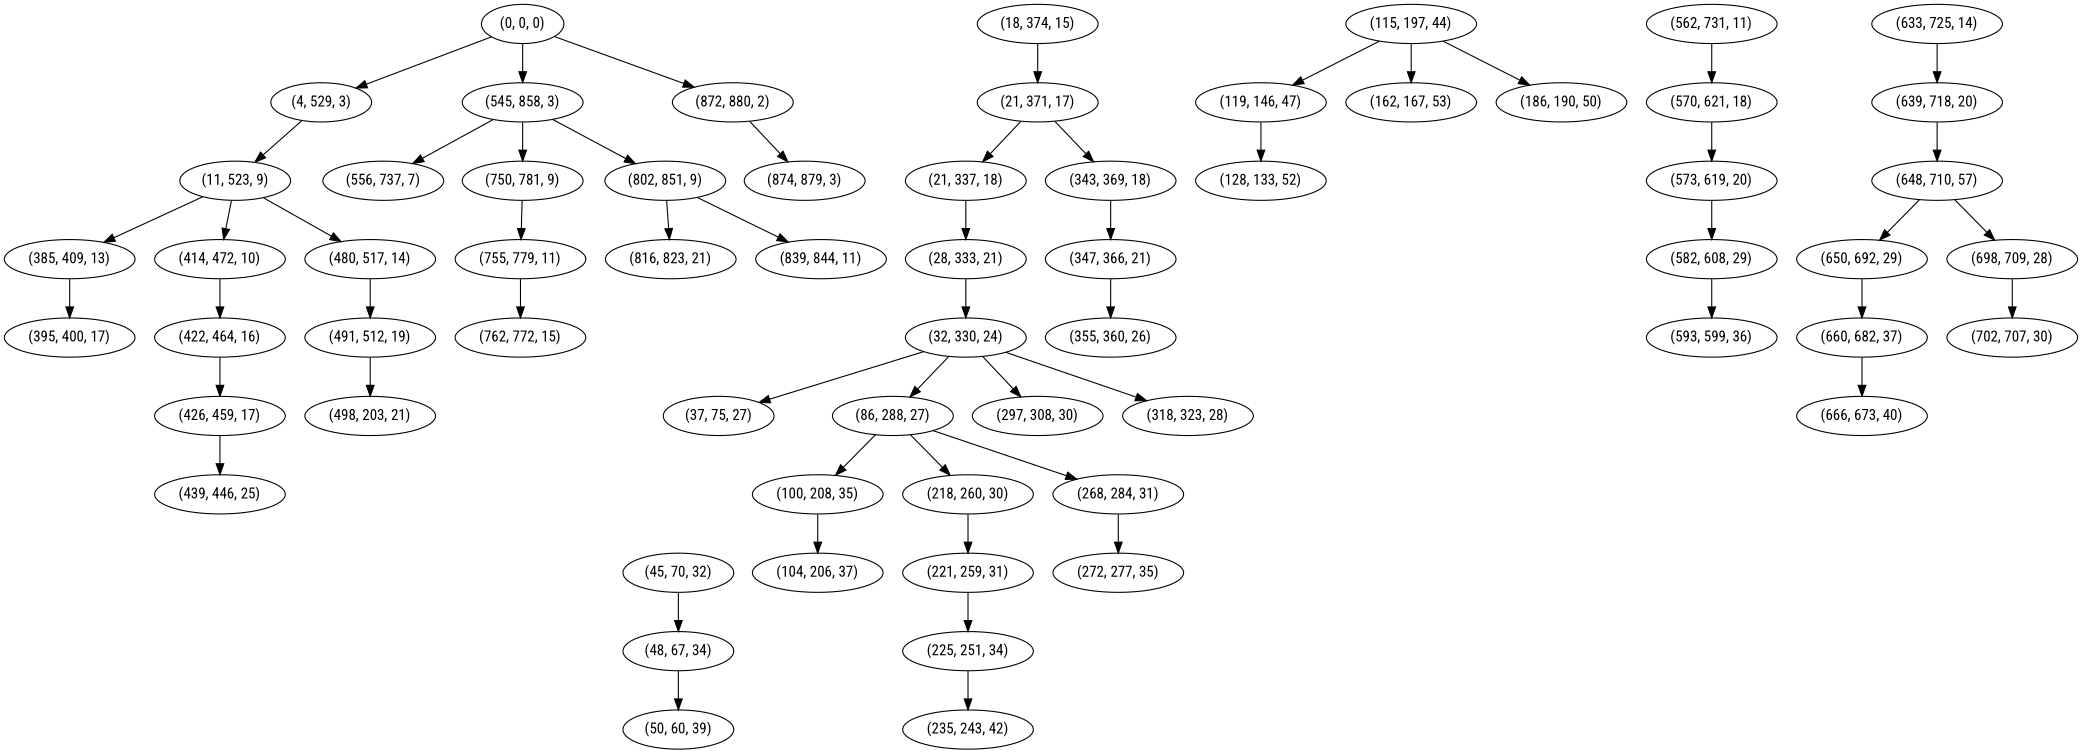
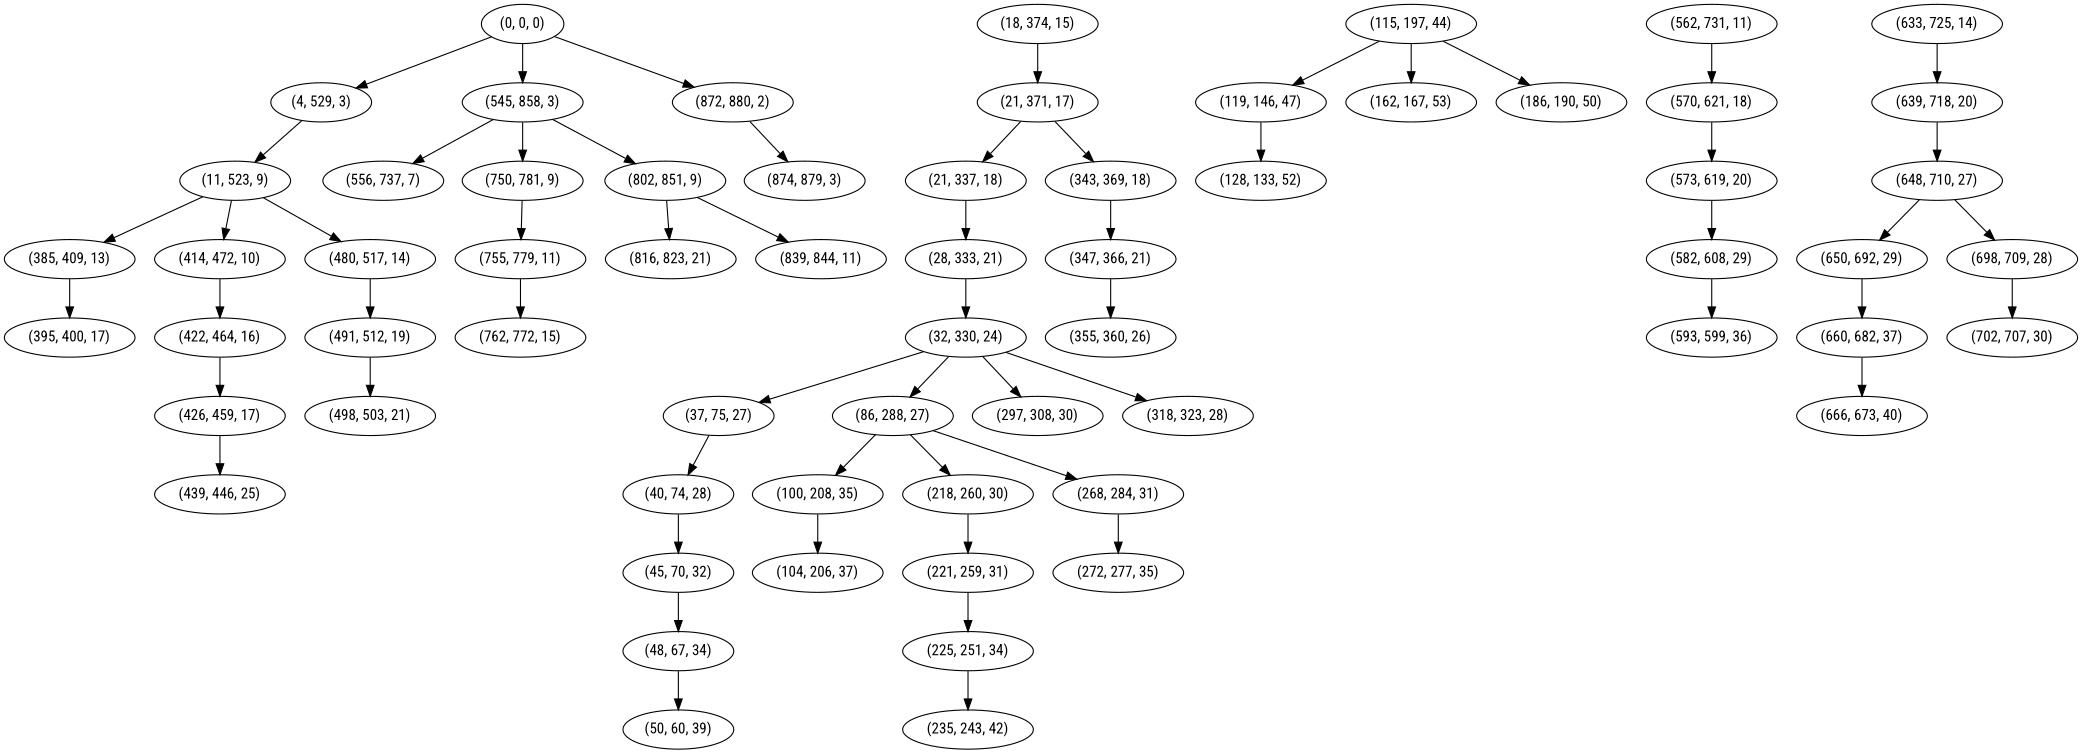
(1937, 181) -> (1937, 181)
(370, 416) -> (370, 416)
none -> (678, 494)
